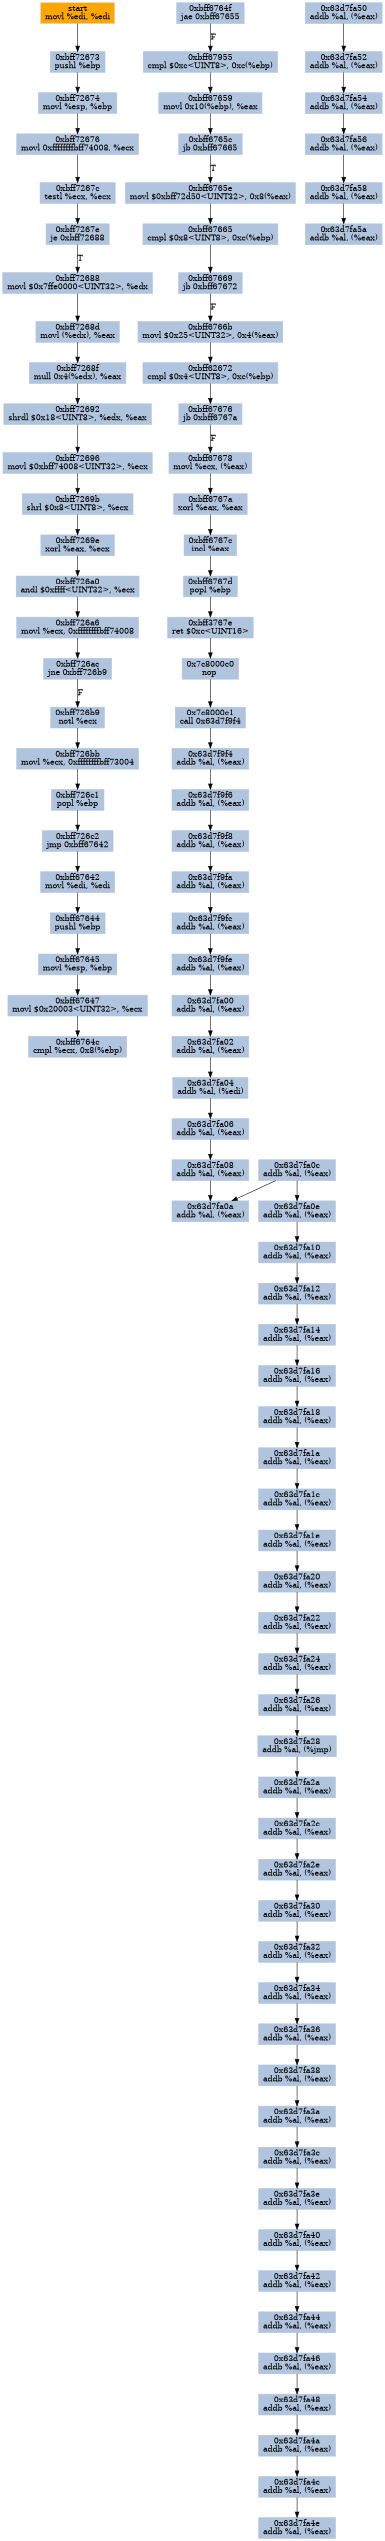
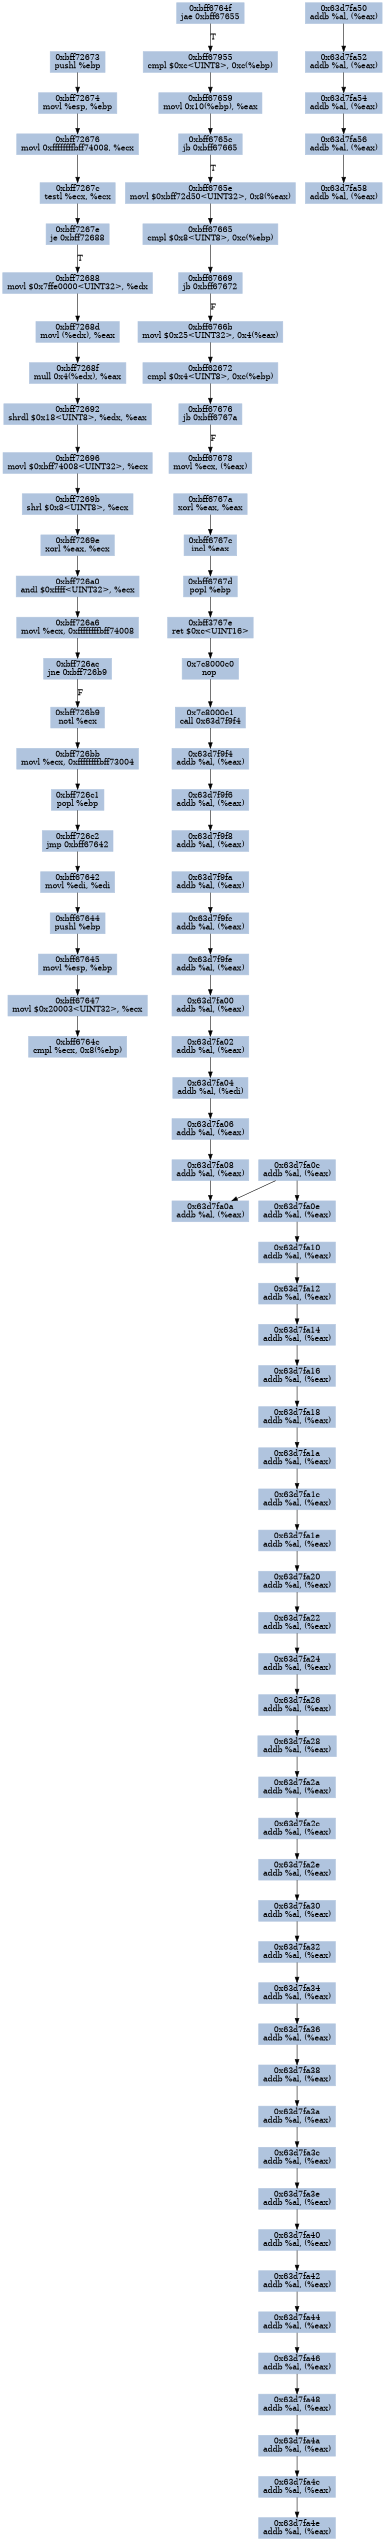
(78, 13) -> none
(213, 38) -> (213, 38)
(344, 234) -> none
(210, 481) -> none
(210, 859) -> none
(297, 1746) -> (297, 1746)
